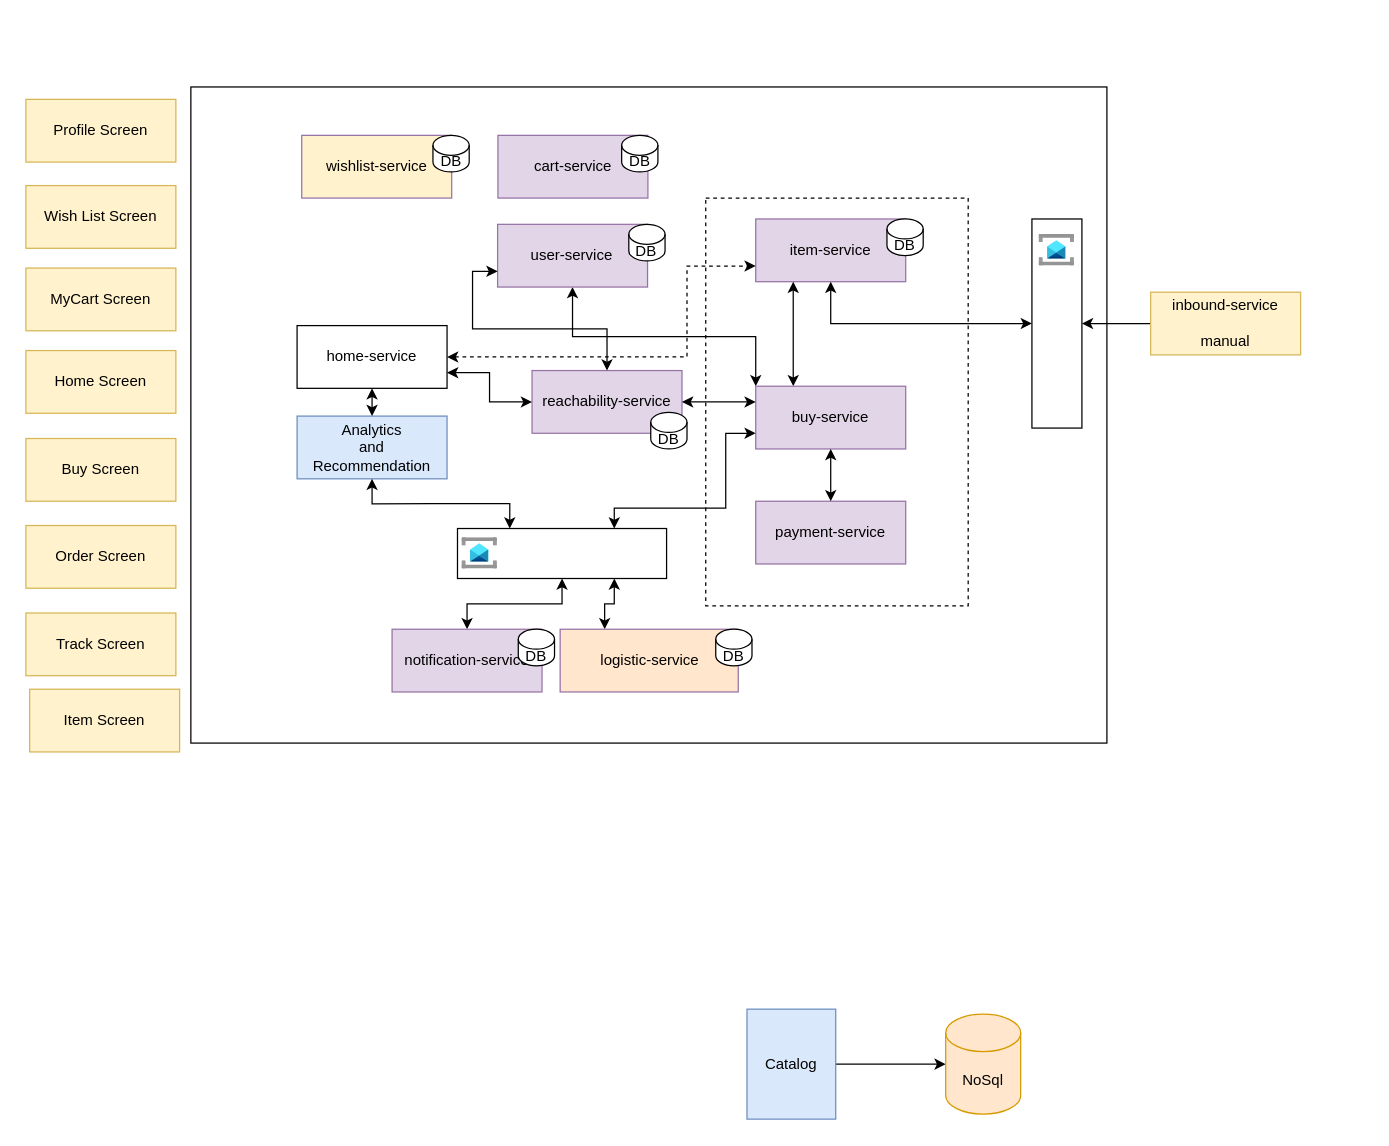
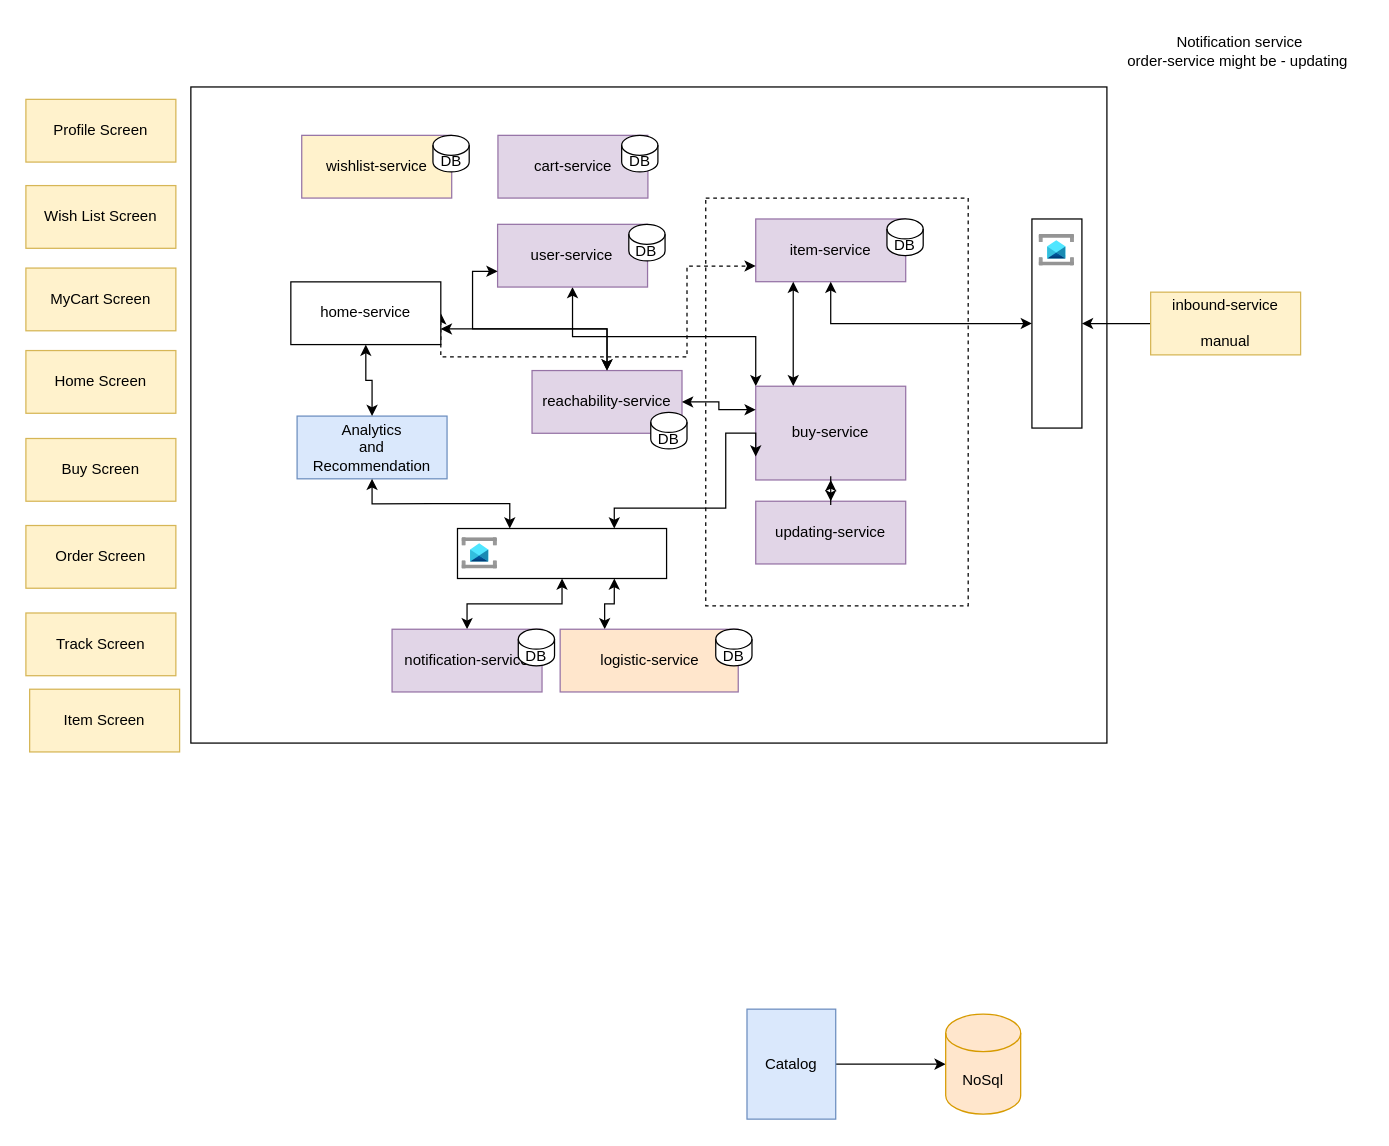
none -> (1239, 51)
(372, 357) -> (366, 313)
(831, 418) -> (831, 433)
(831, 533) -> (831, 533)
